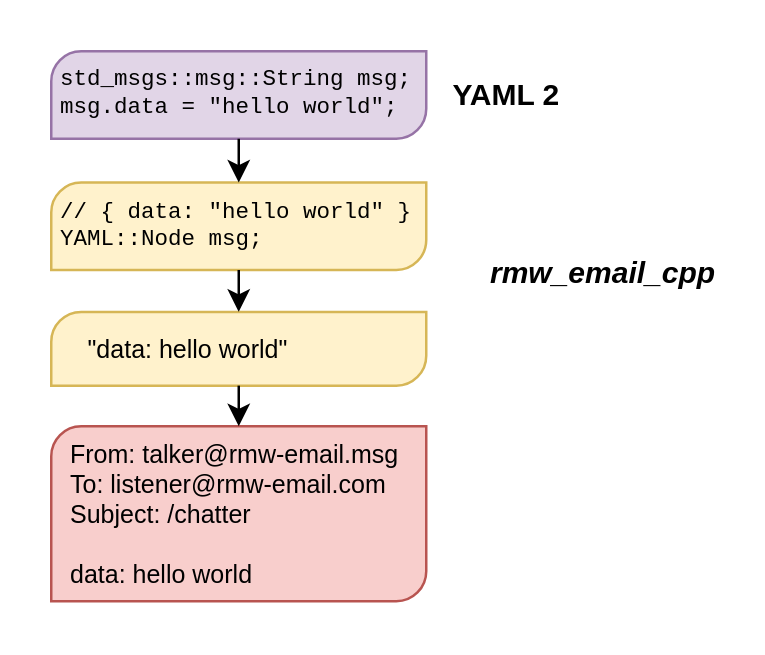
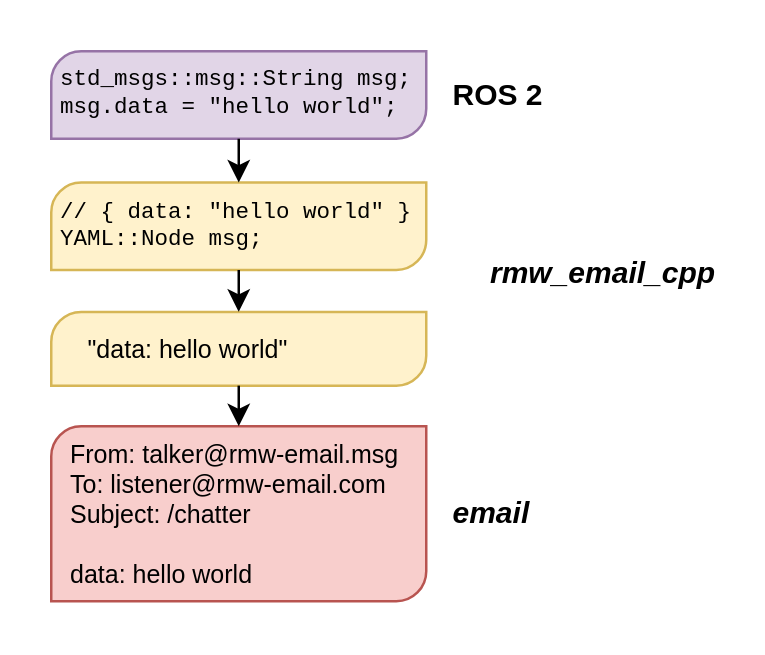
(500, 96) -> (492, 96)
none -> (511, 514)
